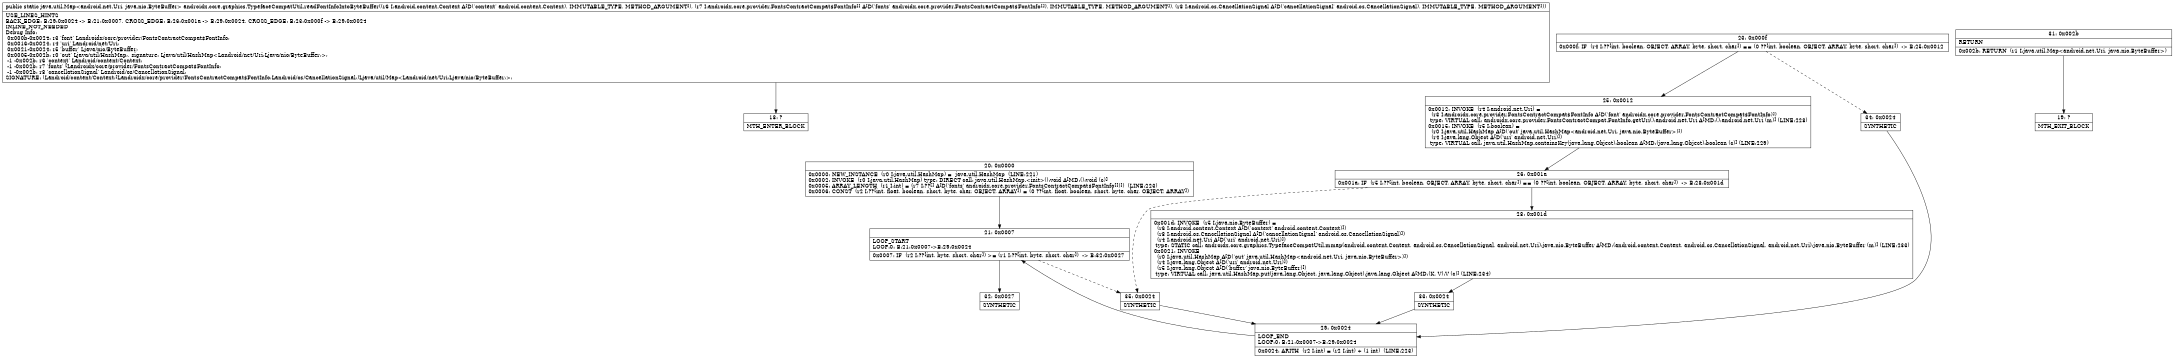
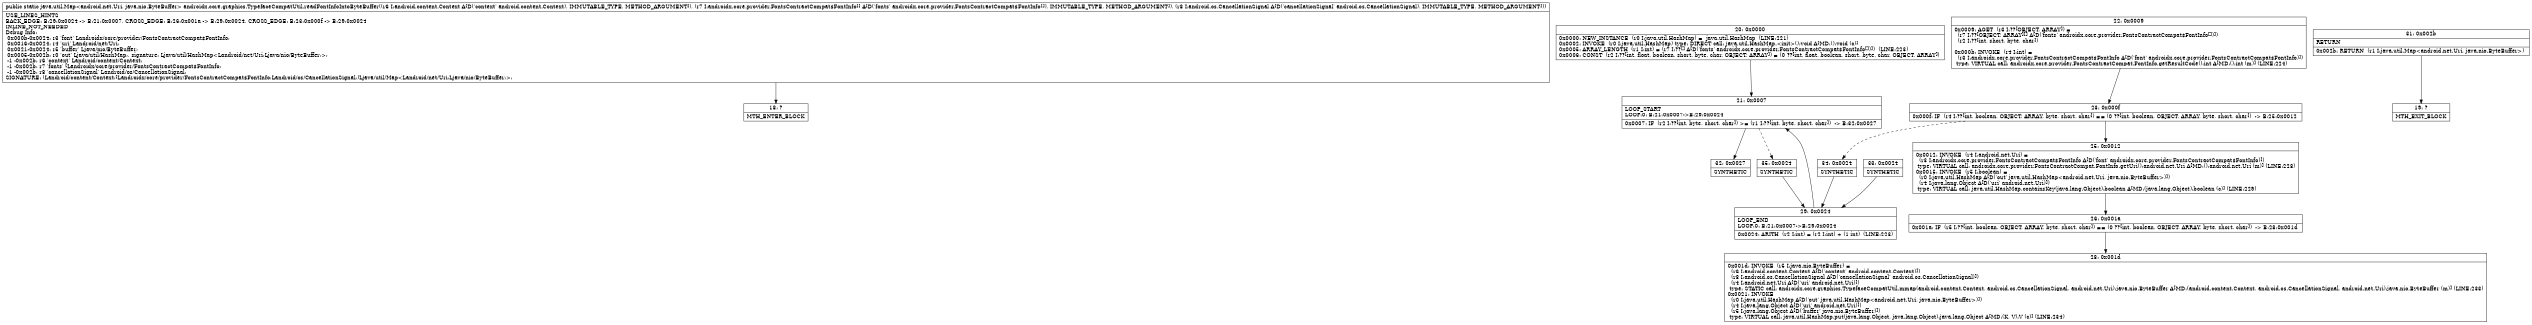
none -> (2129, 43)
(1216, 199) -> none
(1462, 285) -> none
